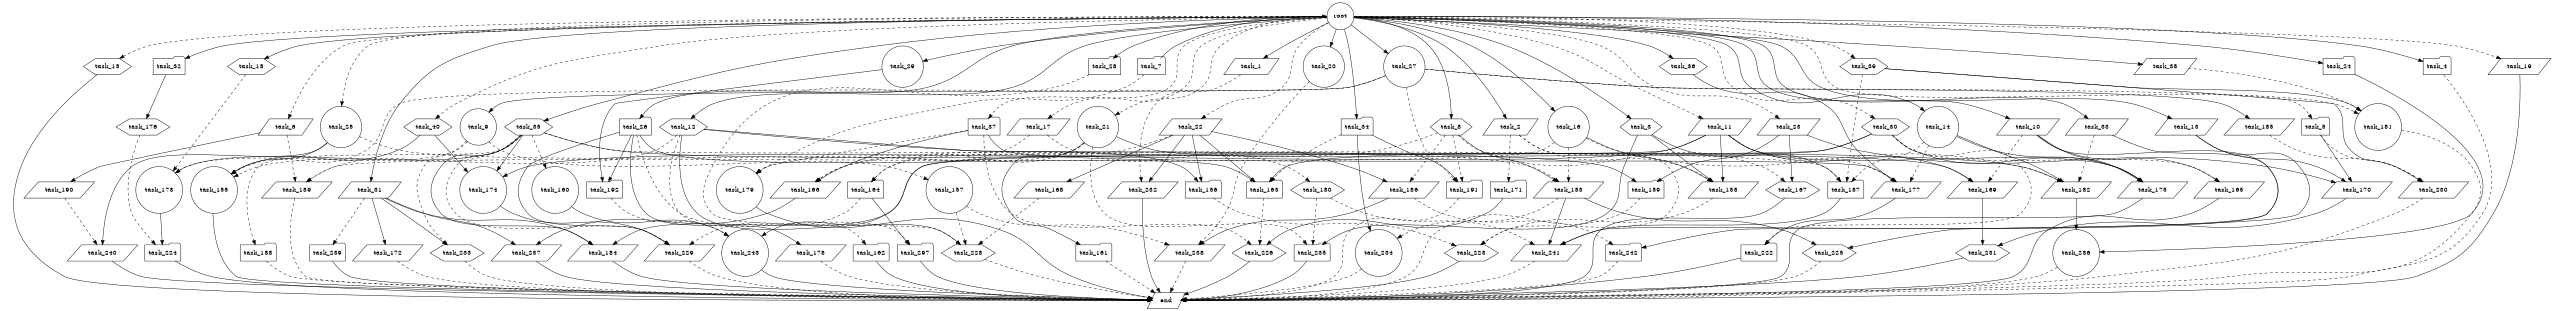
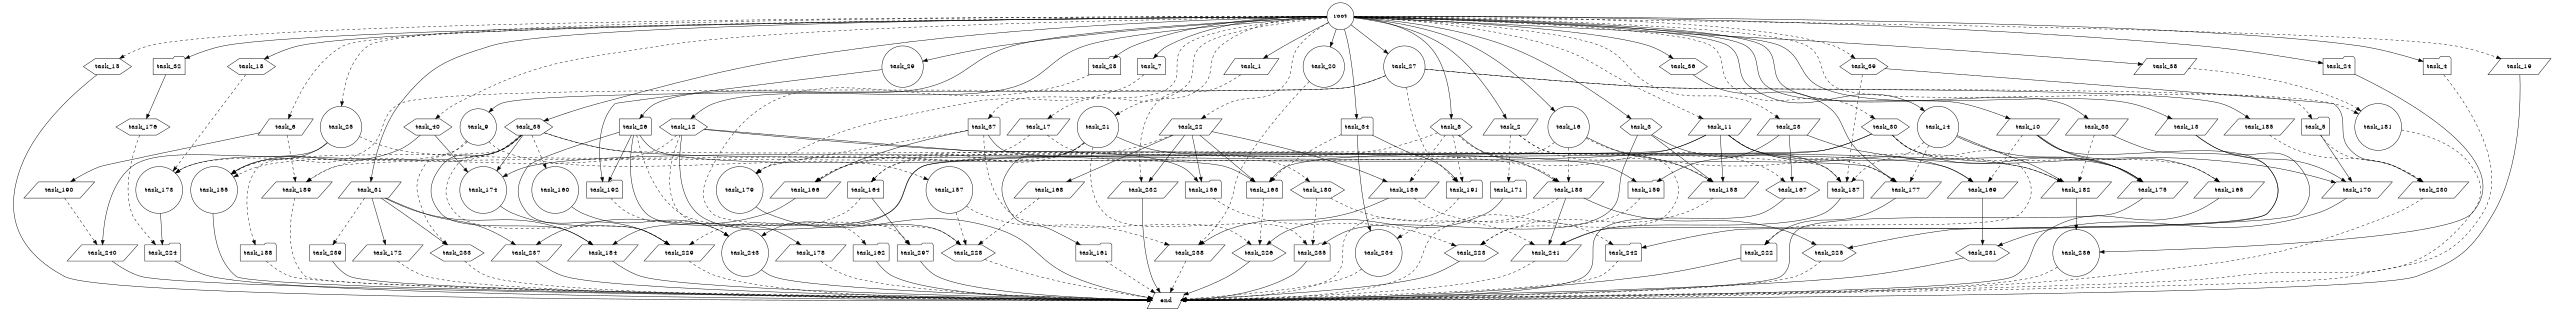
(1238, 25) -> (1208, 30)
(2193, 89) -> none
